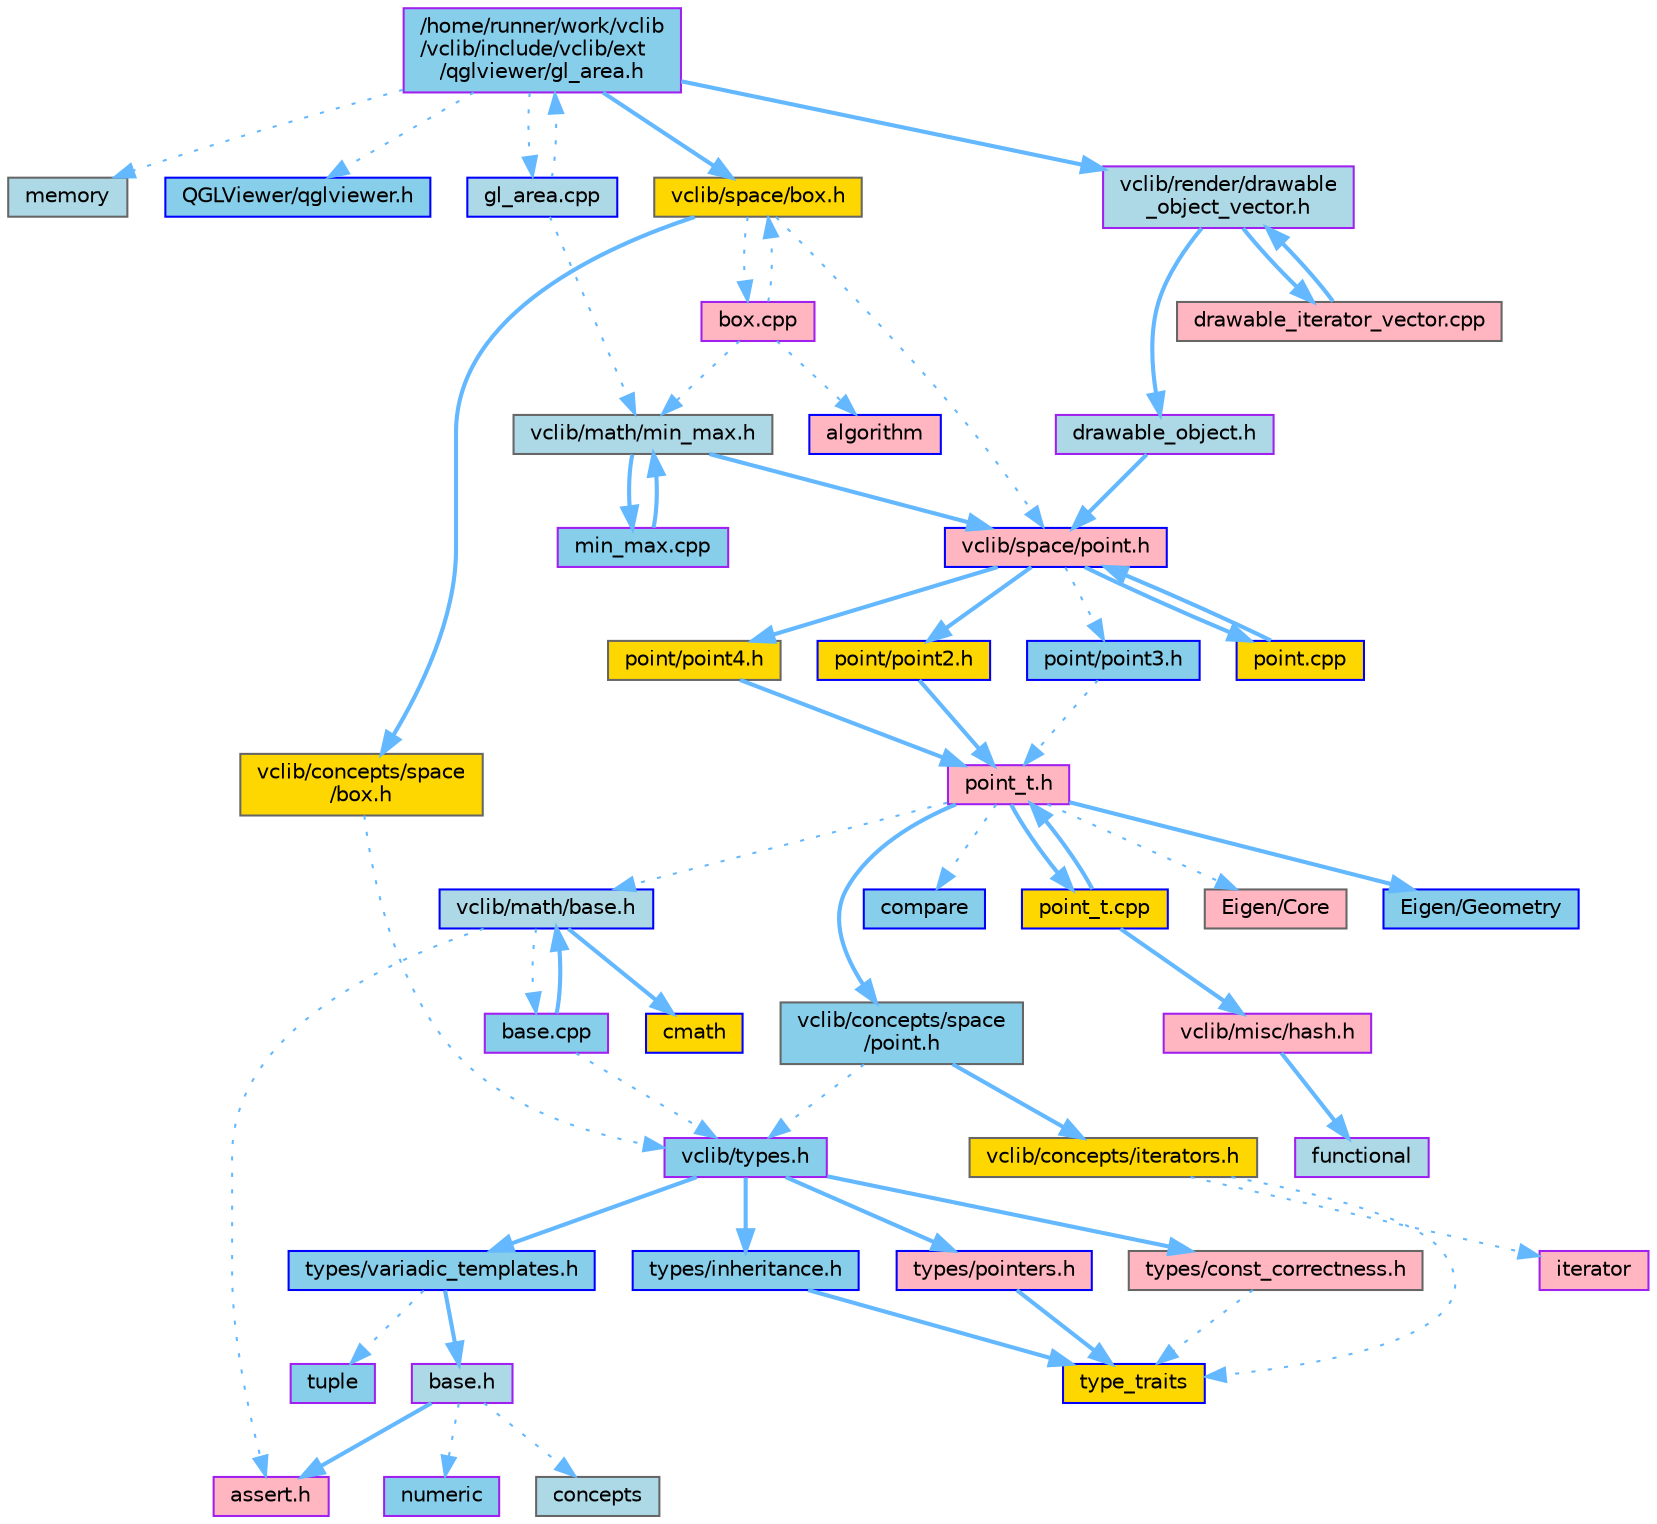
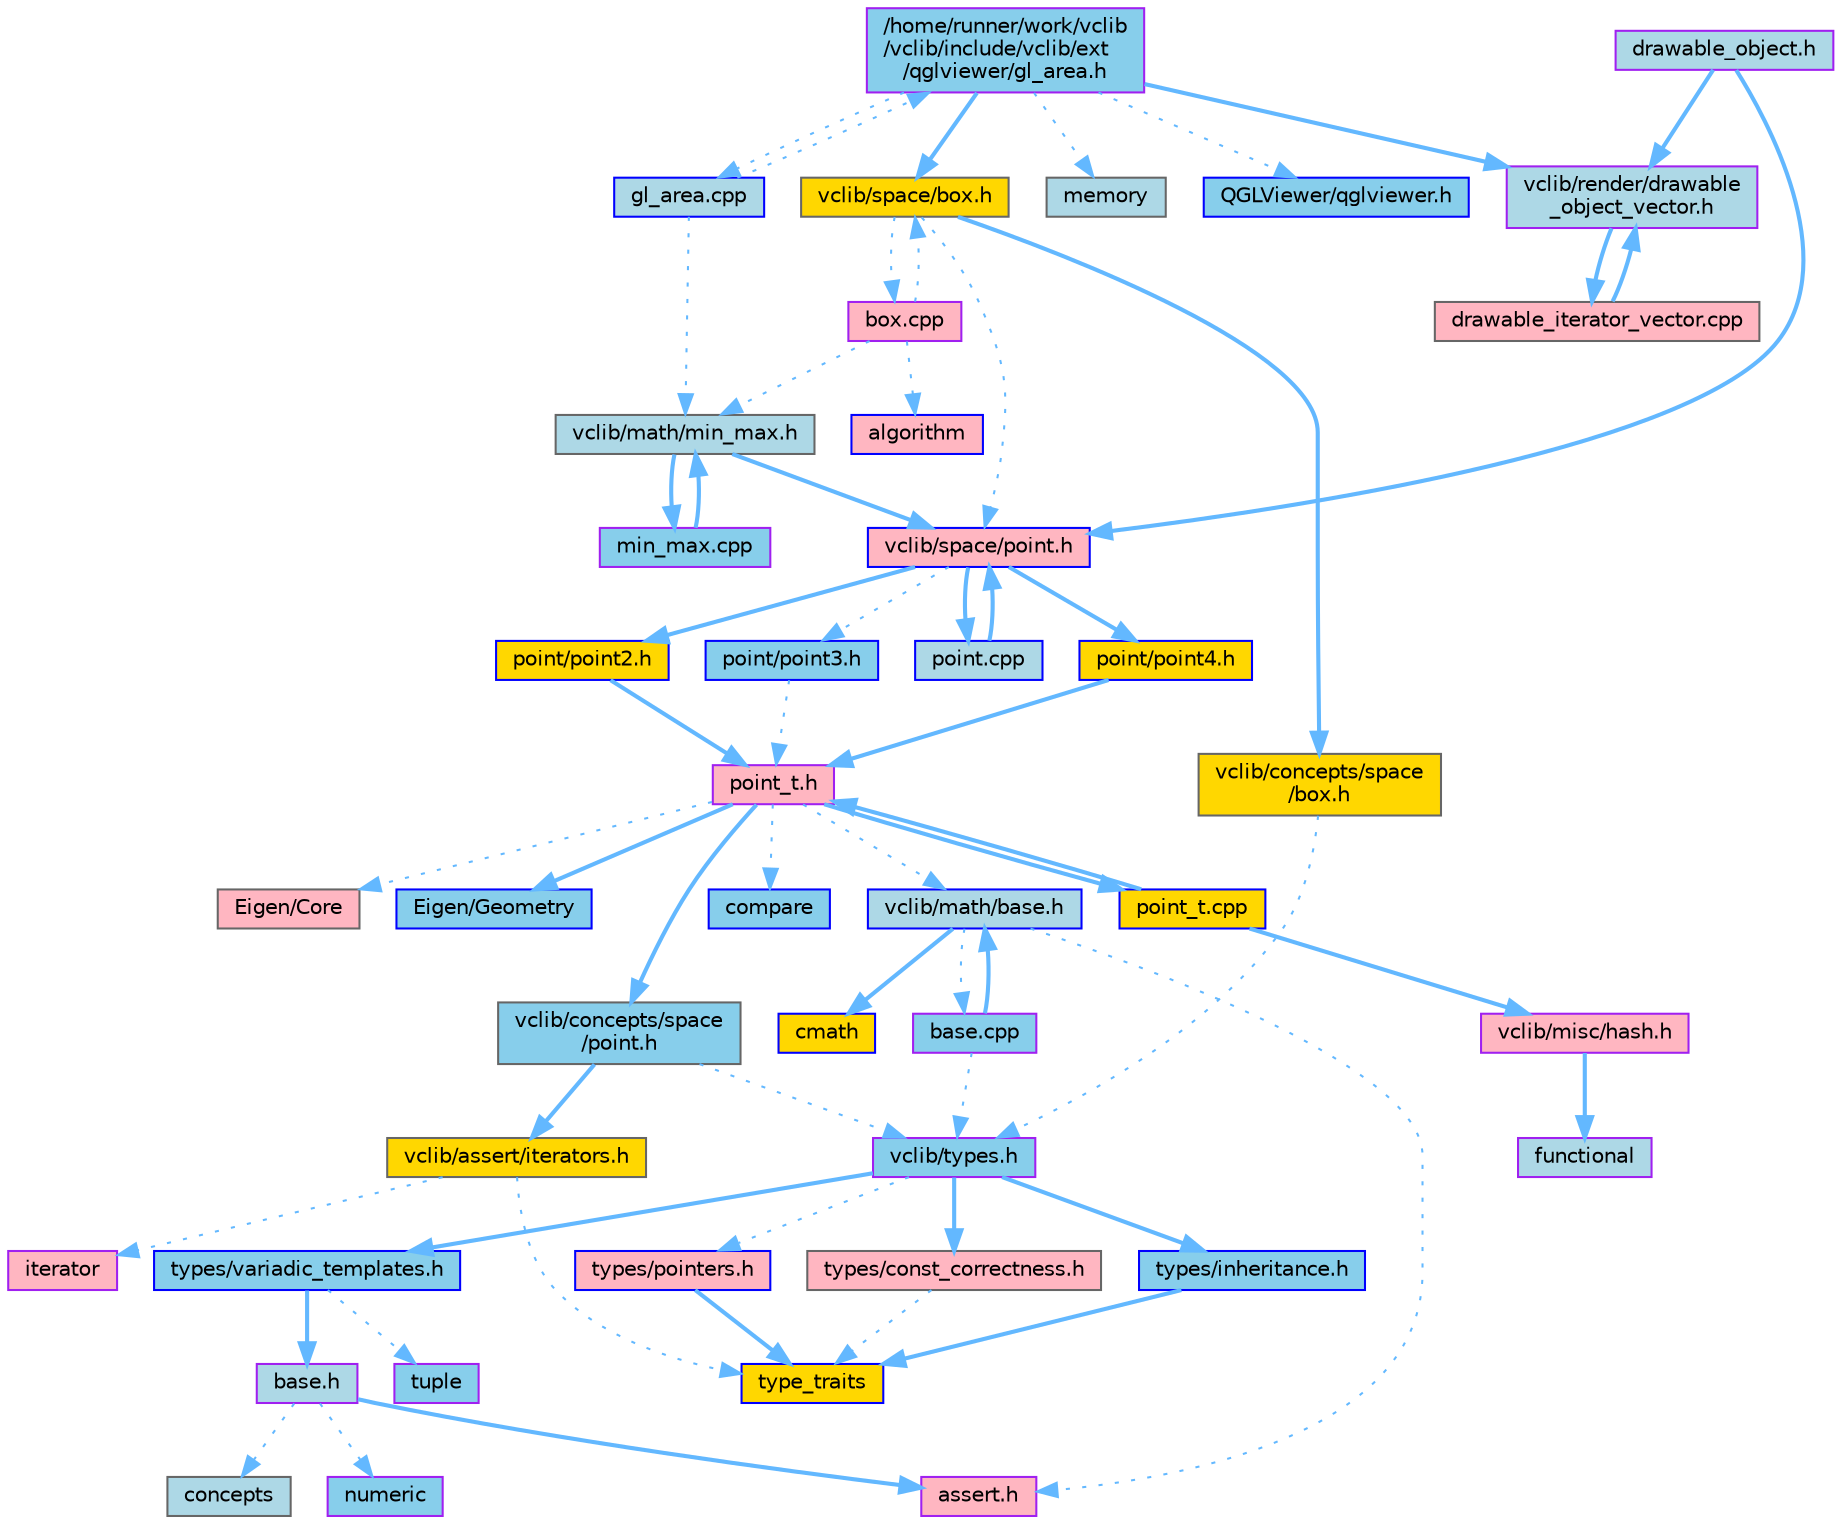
(1158, 305) -> (1688, 109)
(694, 660) -> (1166, 660)
(1300, 660) -> (979, 660)
(1113, 1158) -> (517, 1158)
(860, 1210) -> (824, 1210)
